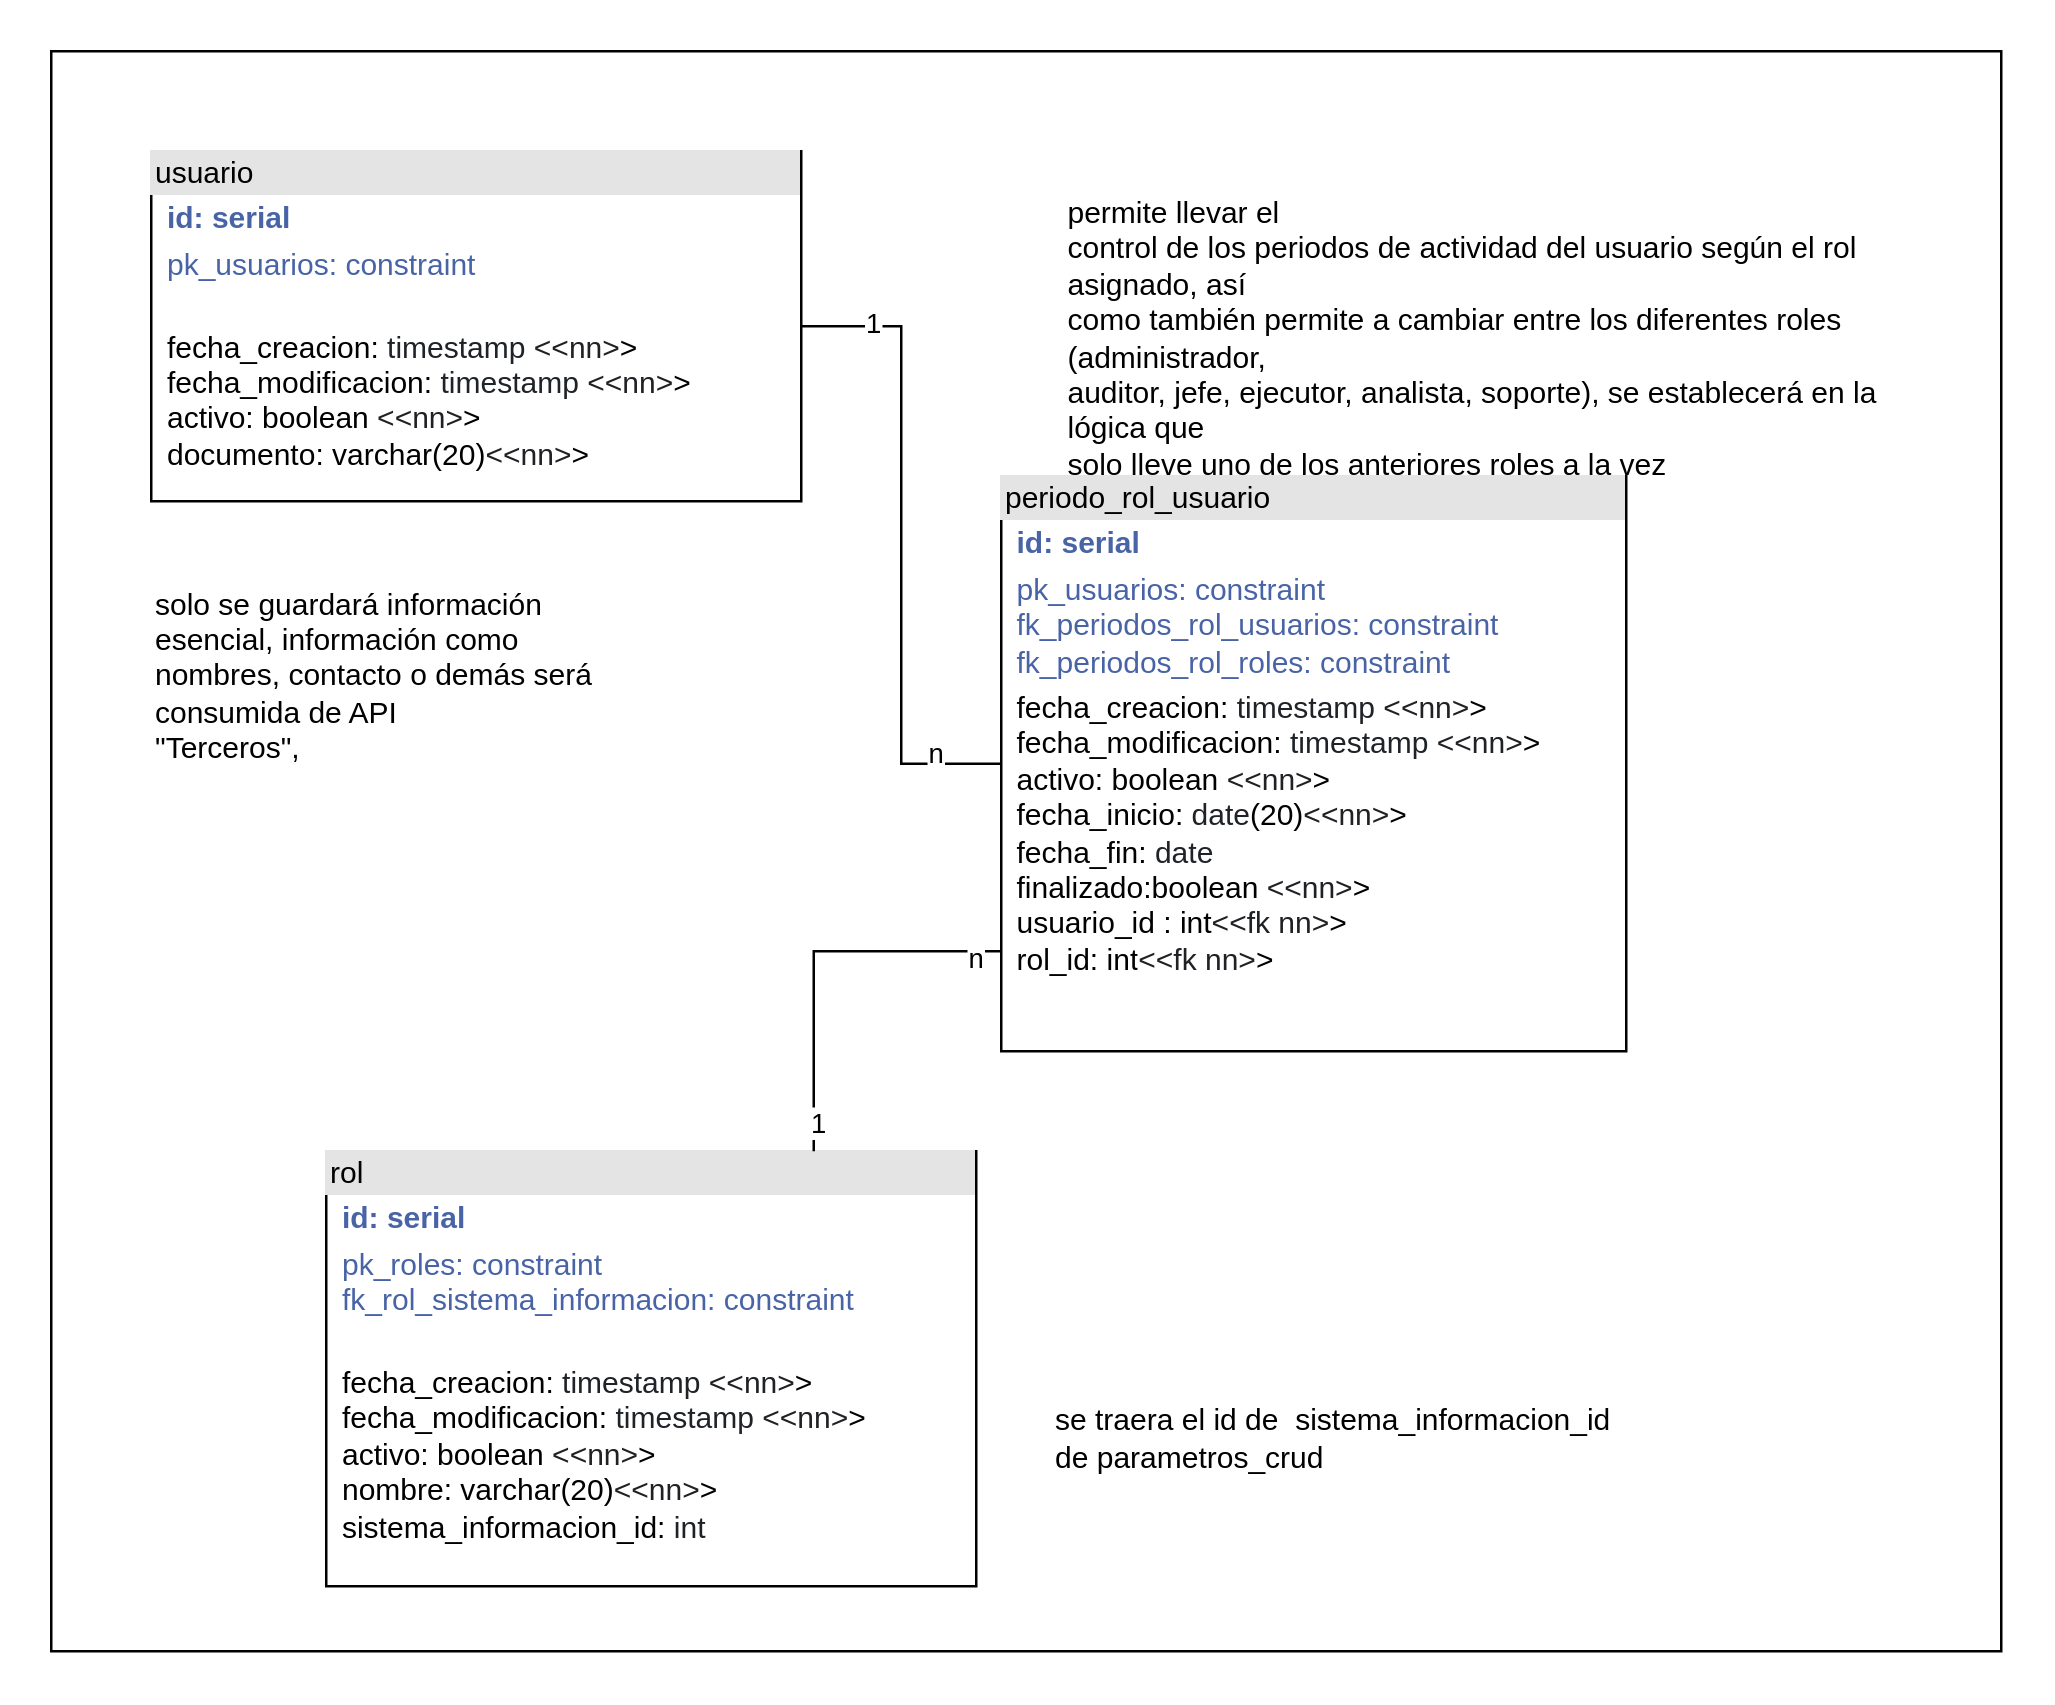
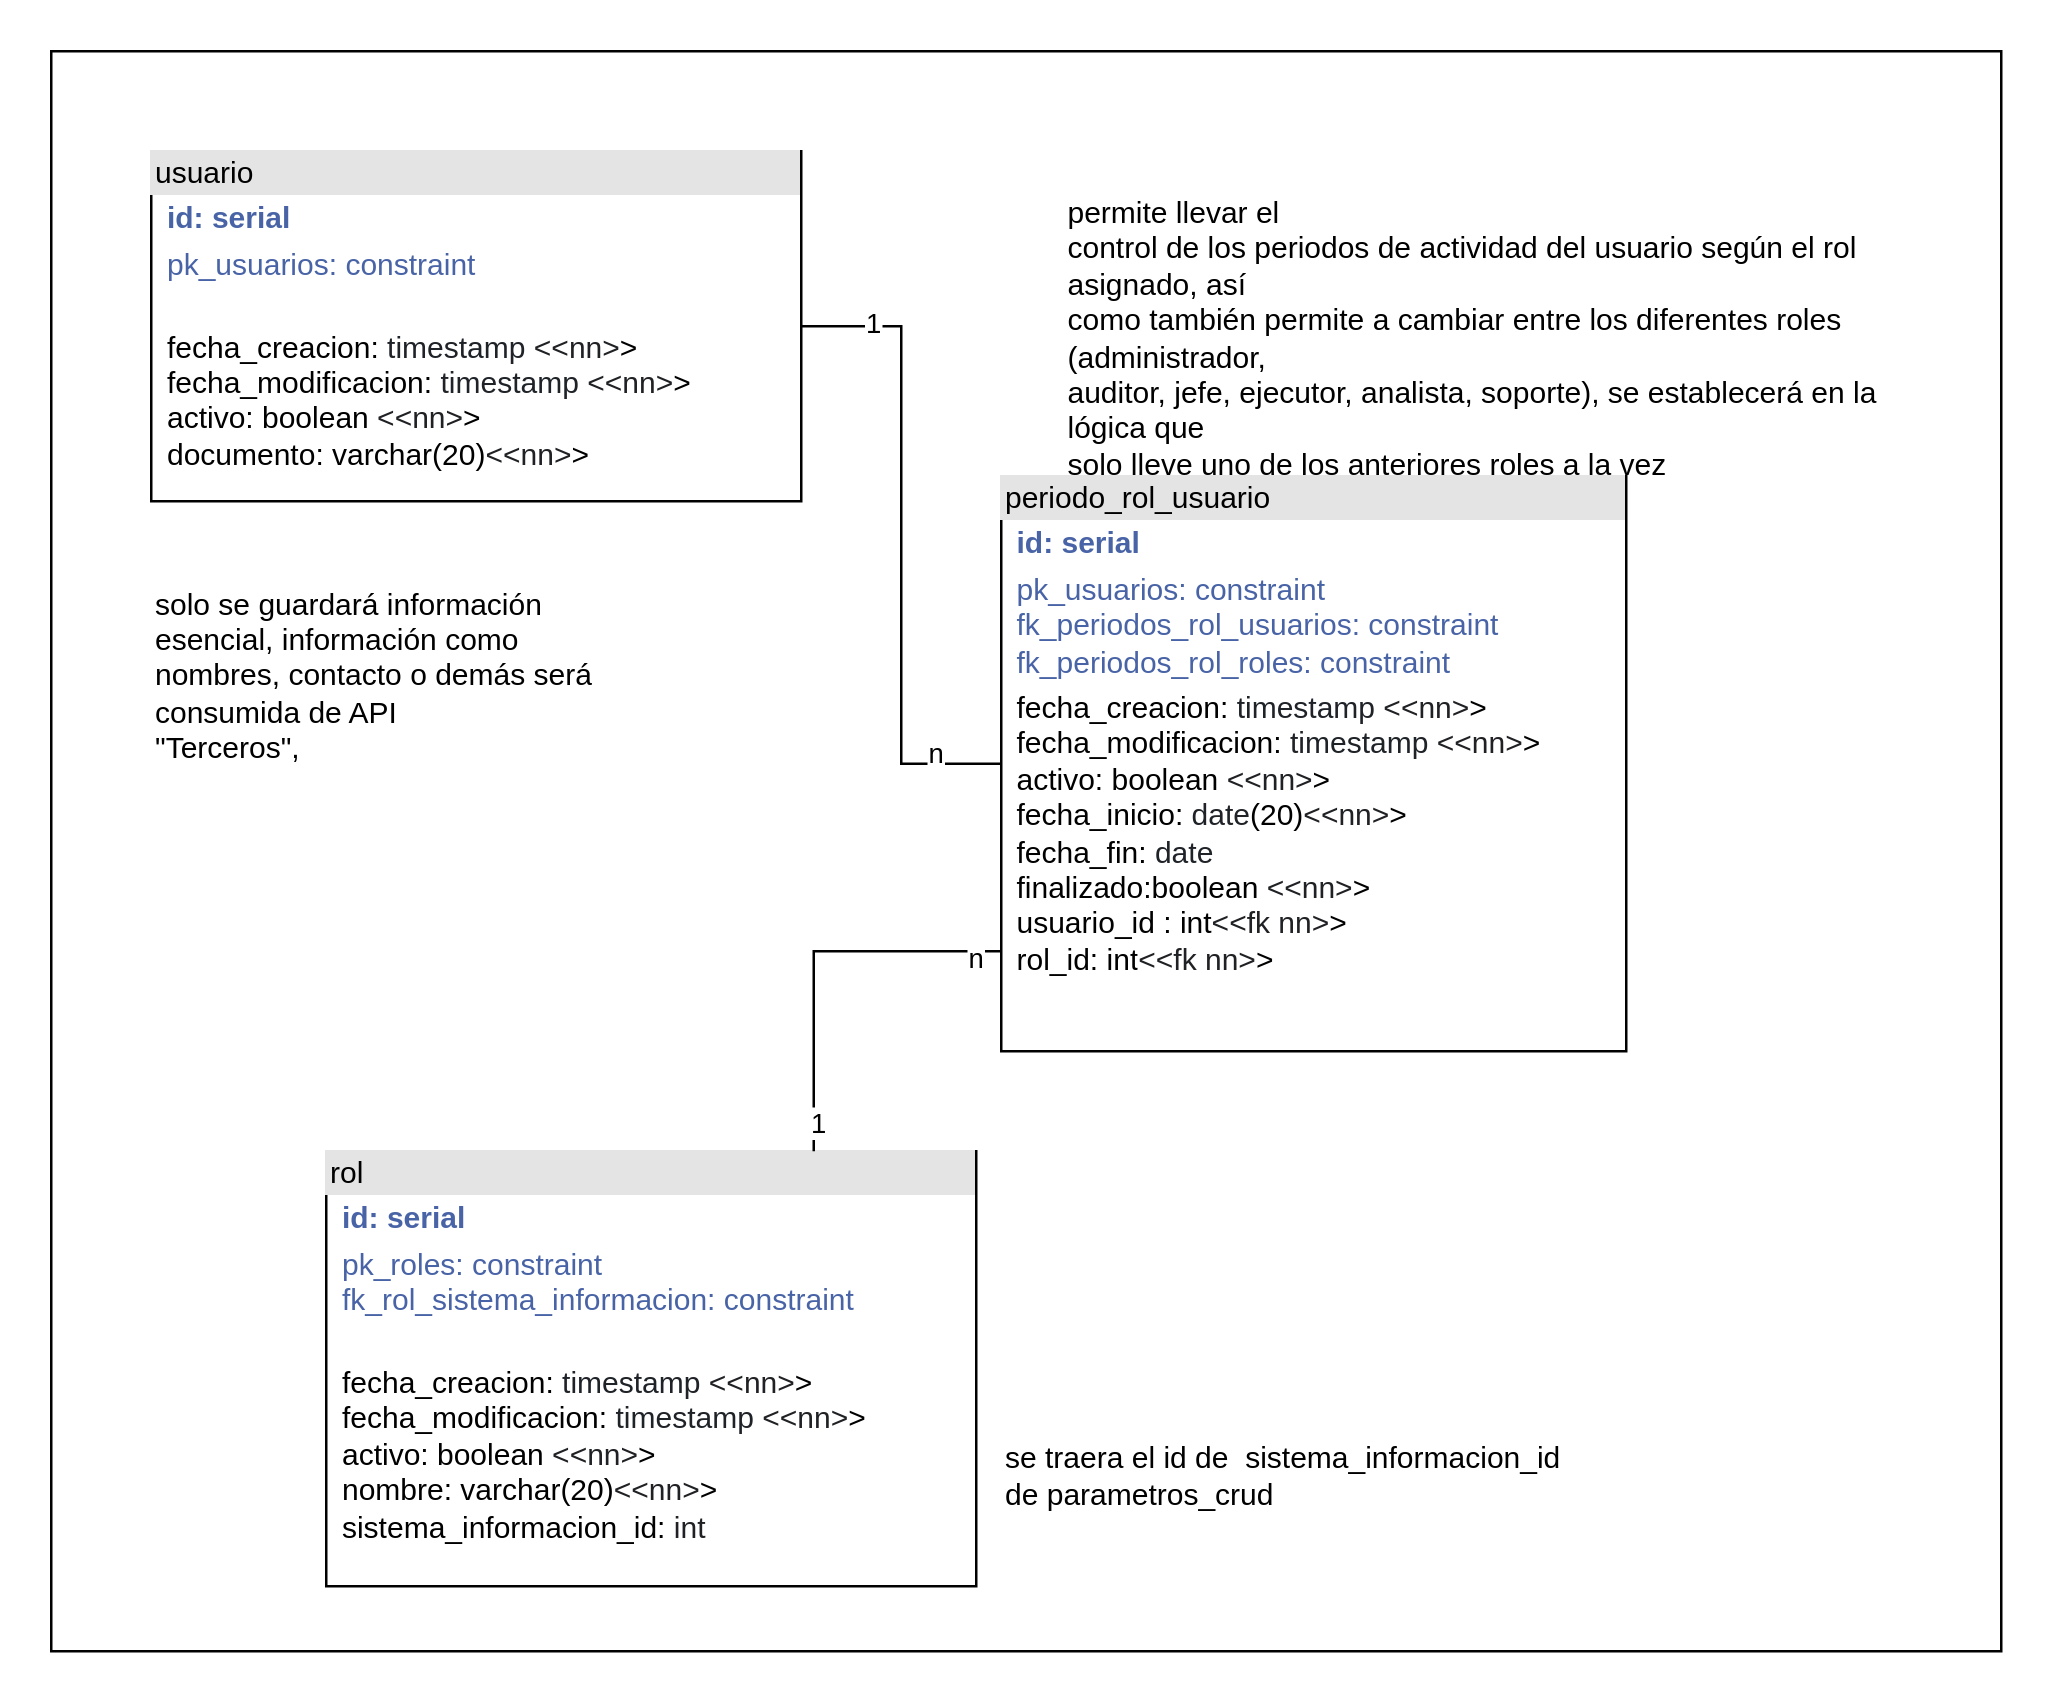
(1343, 1439) -> (1293, 1476)
